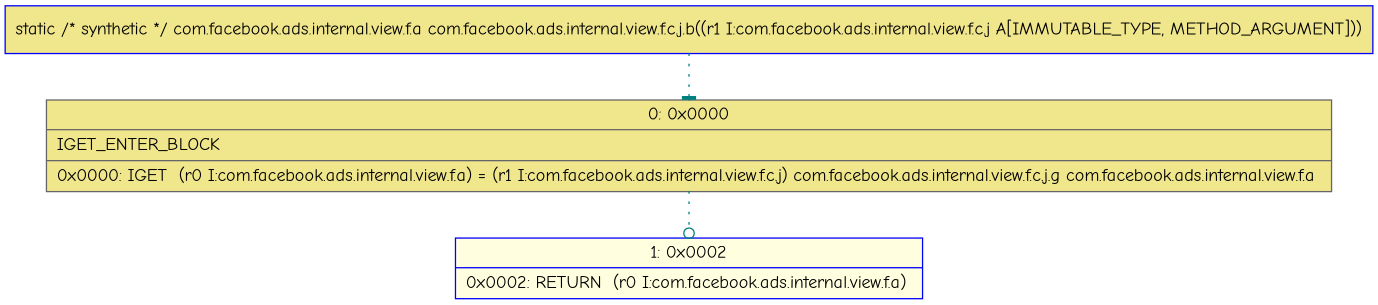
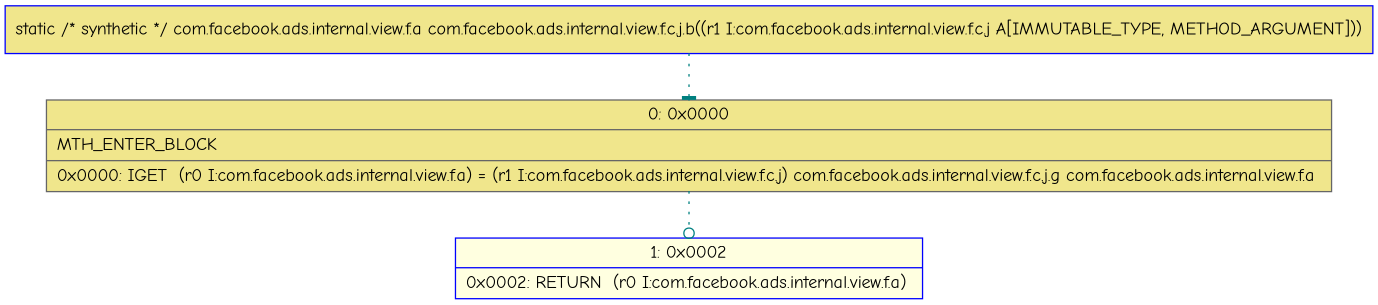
(139, 145) -> (137, 145)
